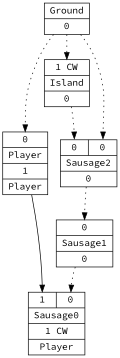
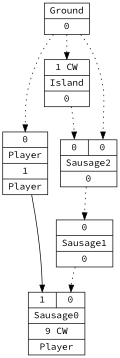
(57, 331) -> (57, 331)
